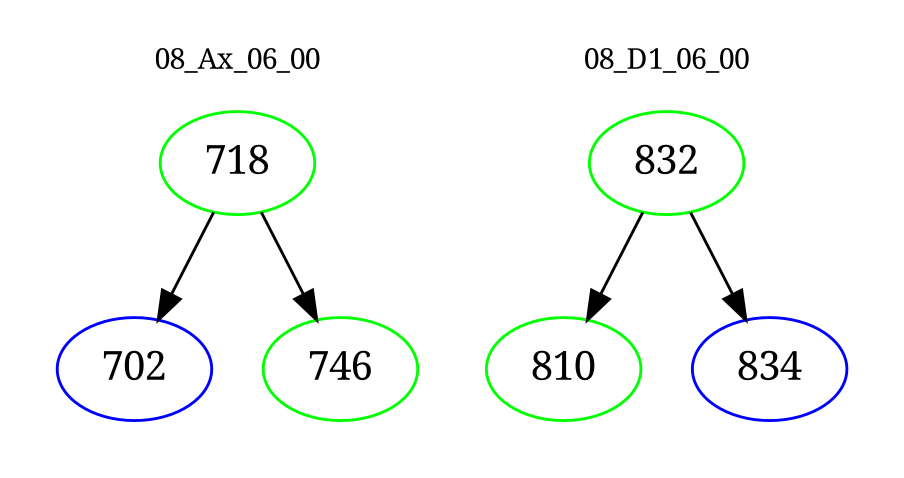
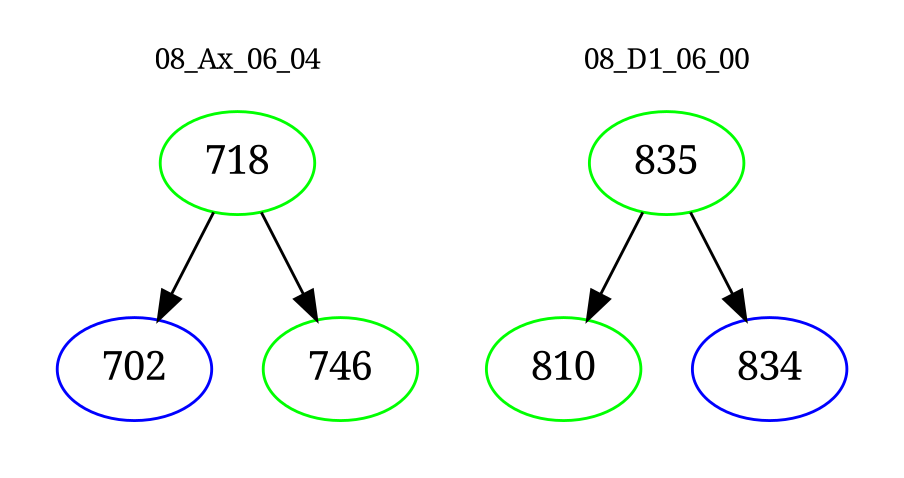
(237, 62) -> (237, 62)
(667, 163) -> (667, 163)
